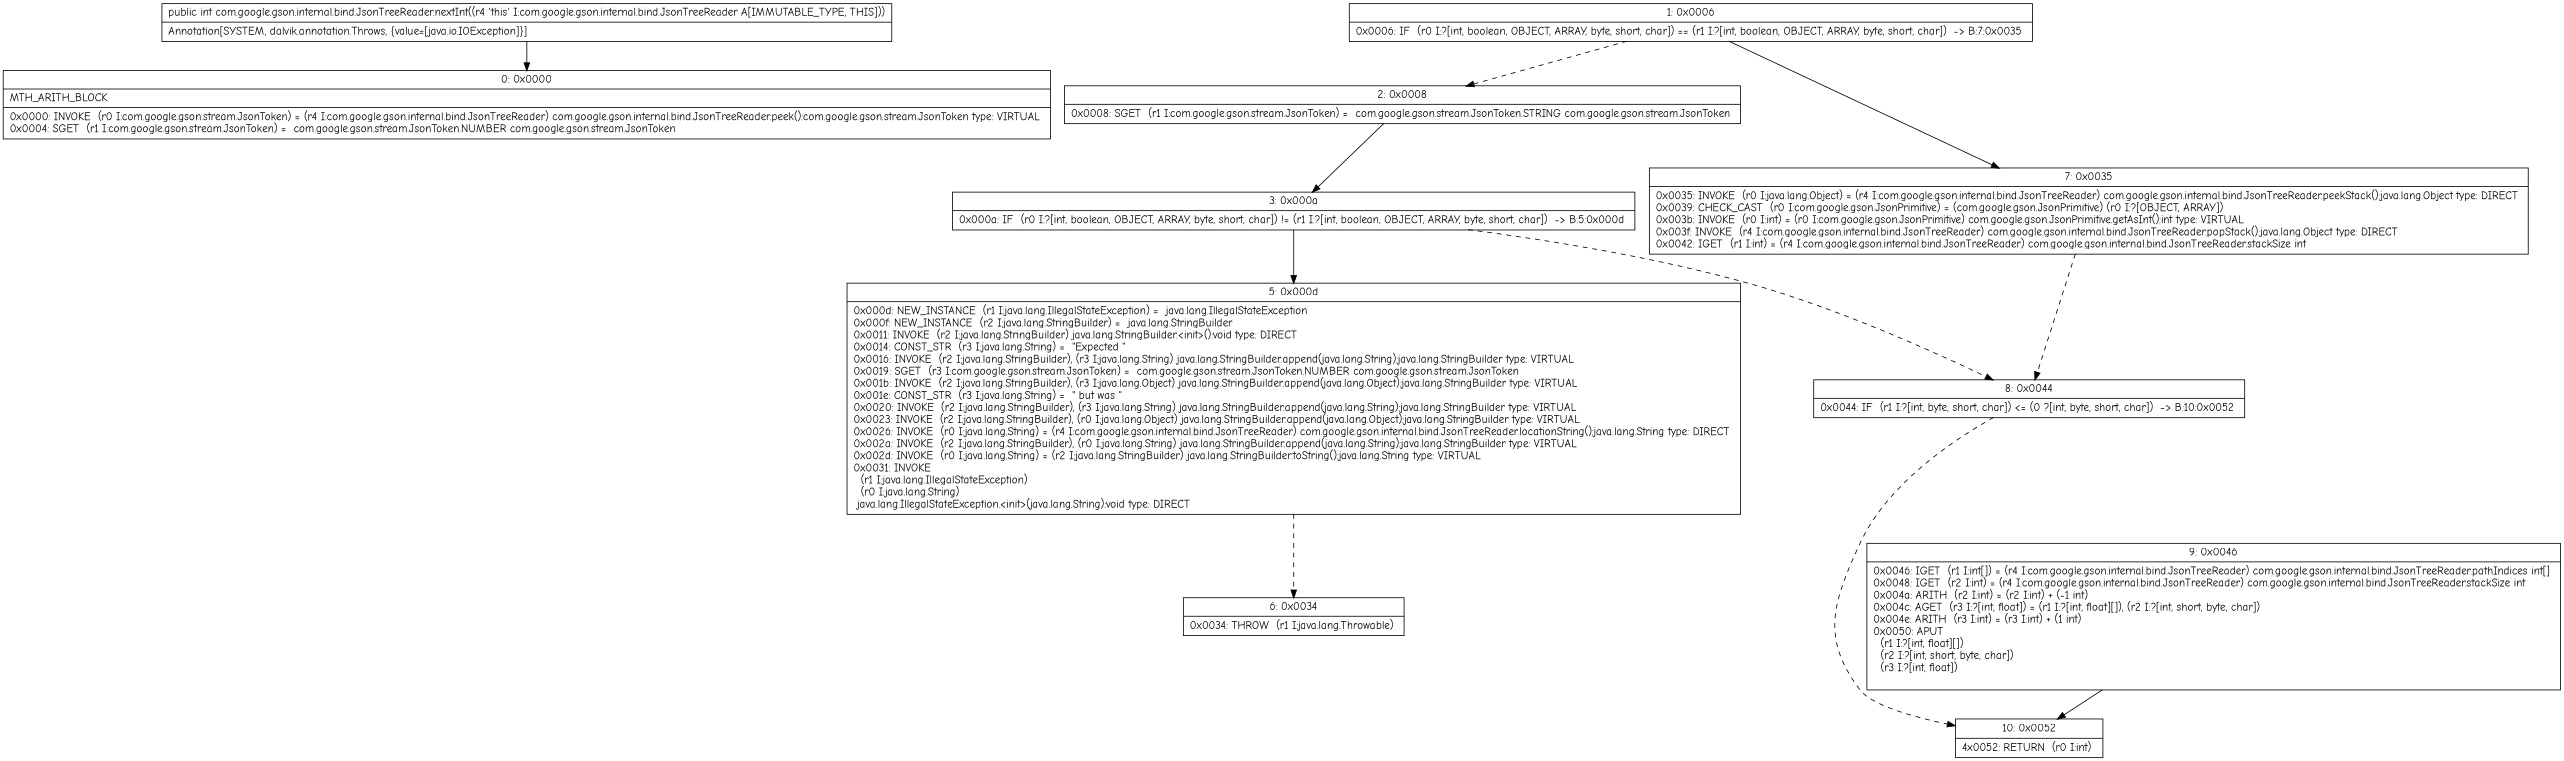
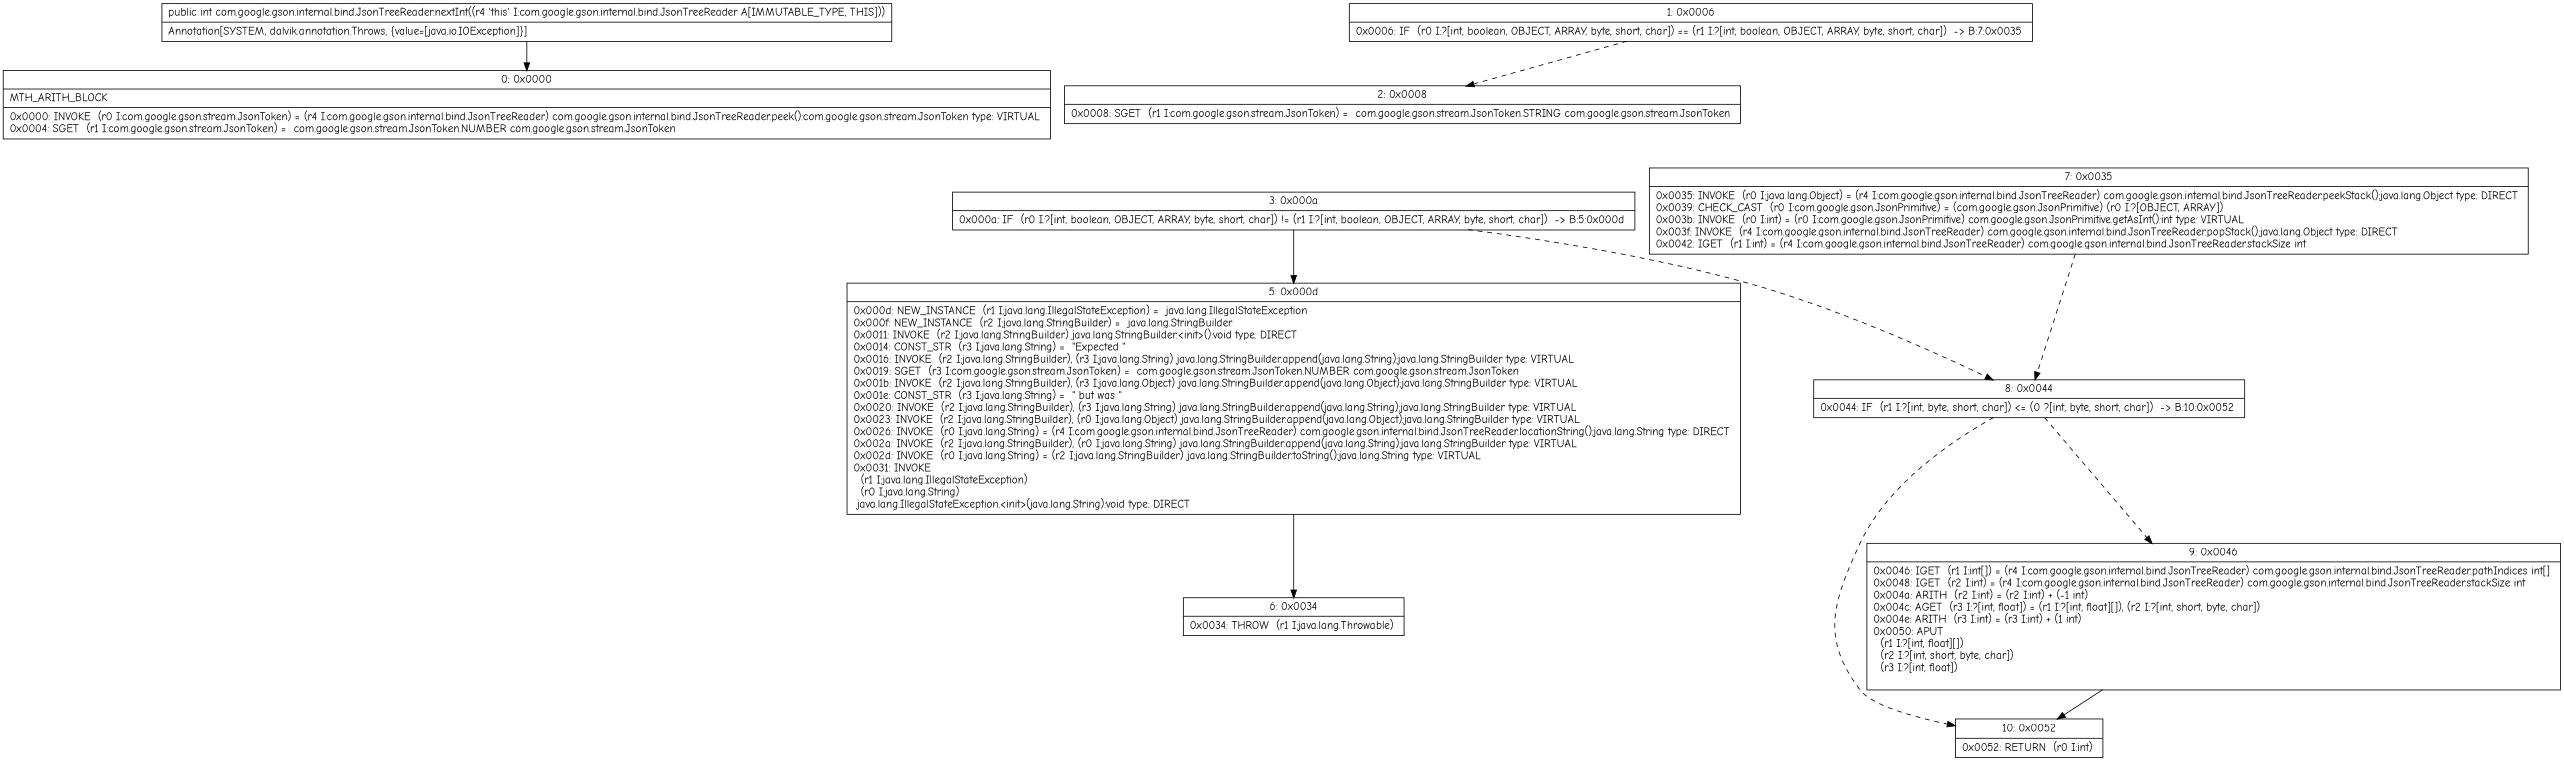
(1860, 103) -> none
(1351, 155) -> none
none -> (2096, 477)
(1294, 552) -> (1294, 552)
(2029, 748) -> (2029, 748)
